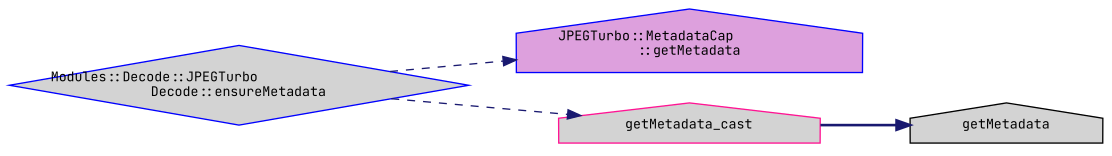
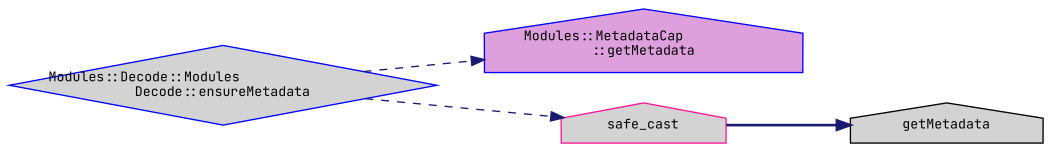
(689, 44) -> (644, 44)
(239, 85) -> (223, 85)
(689, 125) -> (644, 125)
